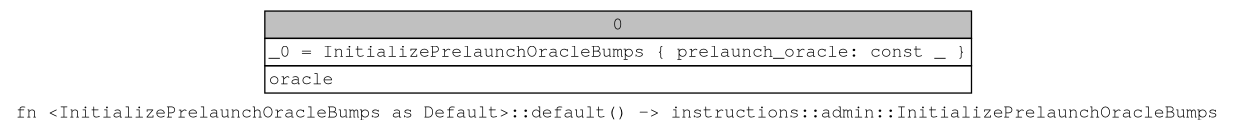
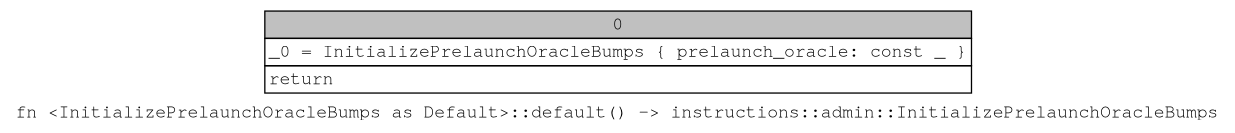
(301, 79) -> (301, 79)
